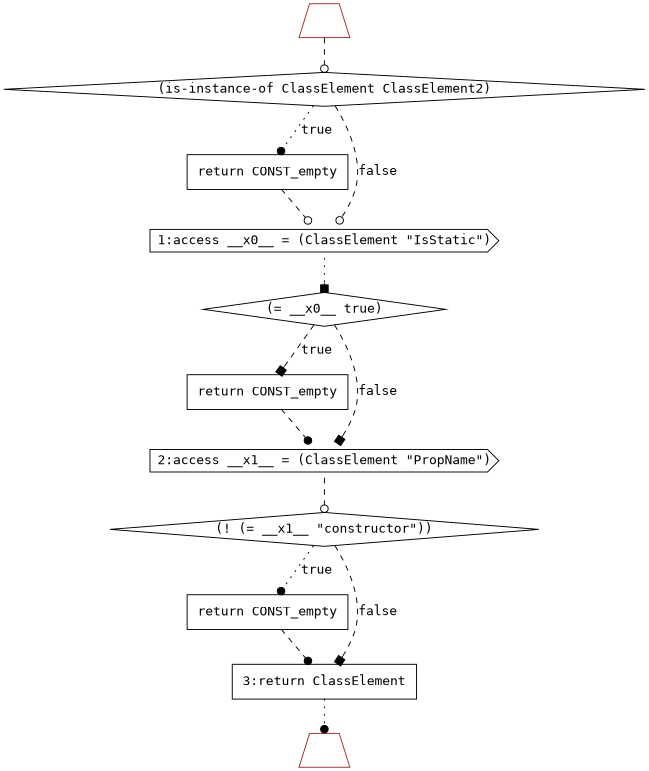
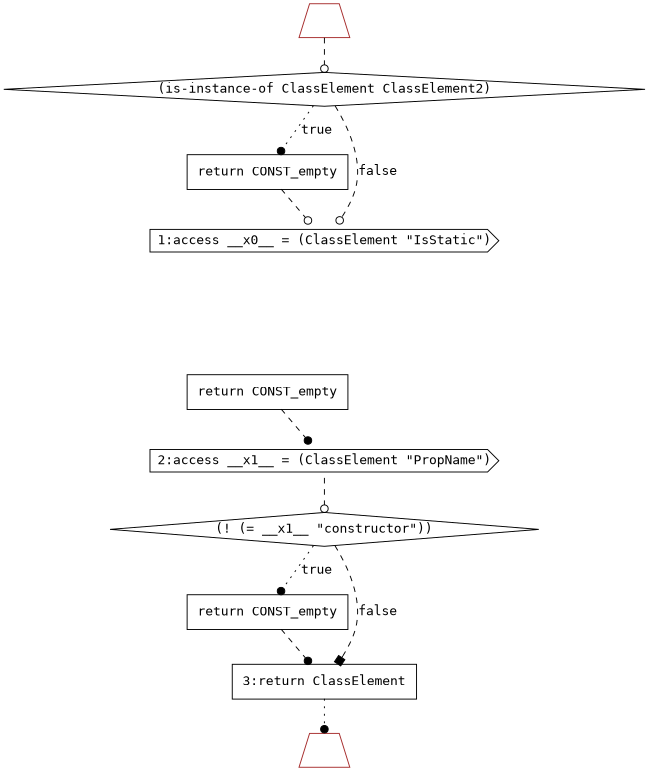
(324, 309) -> none
